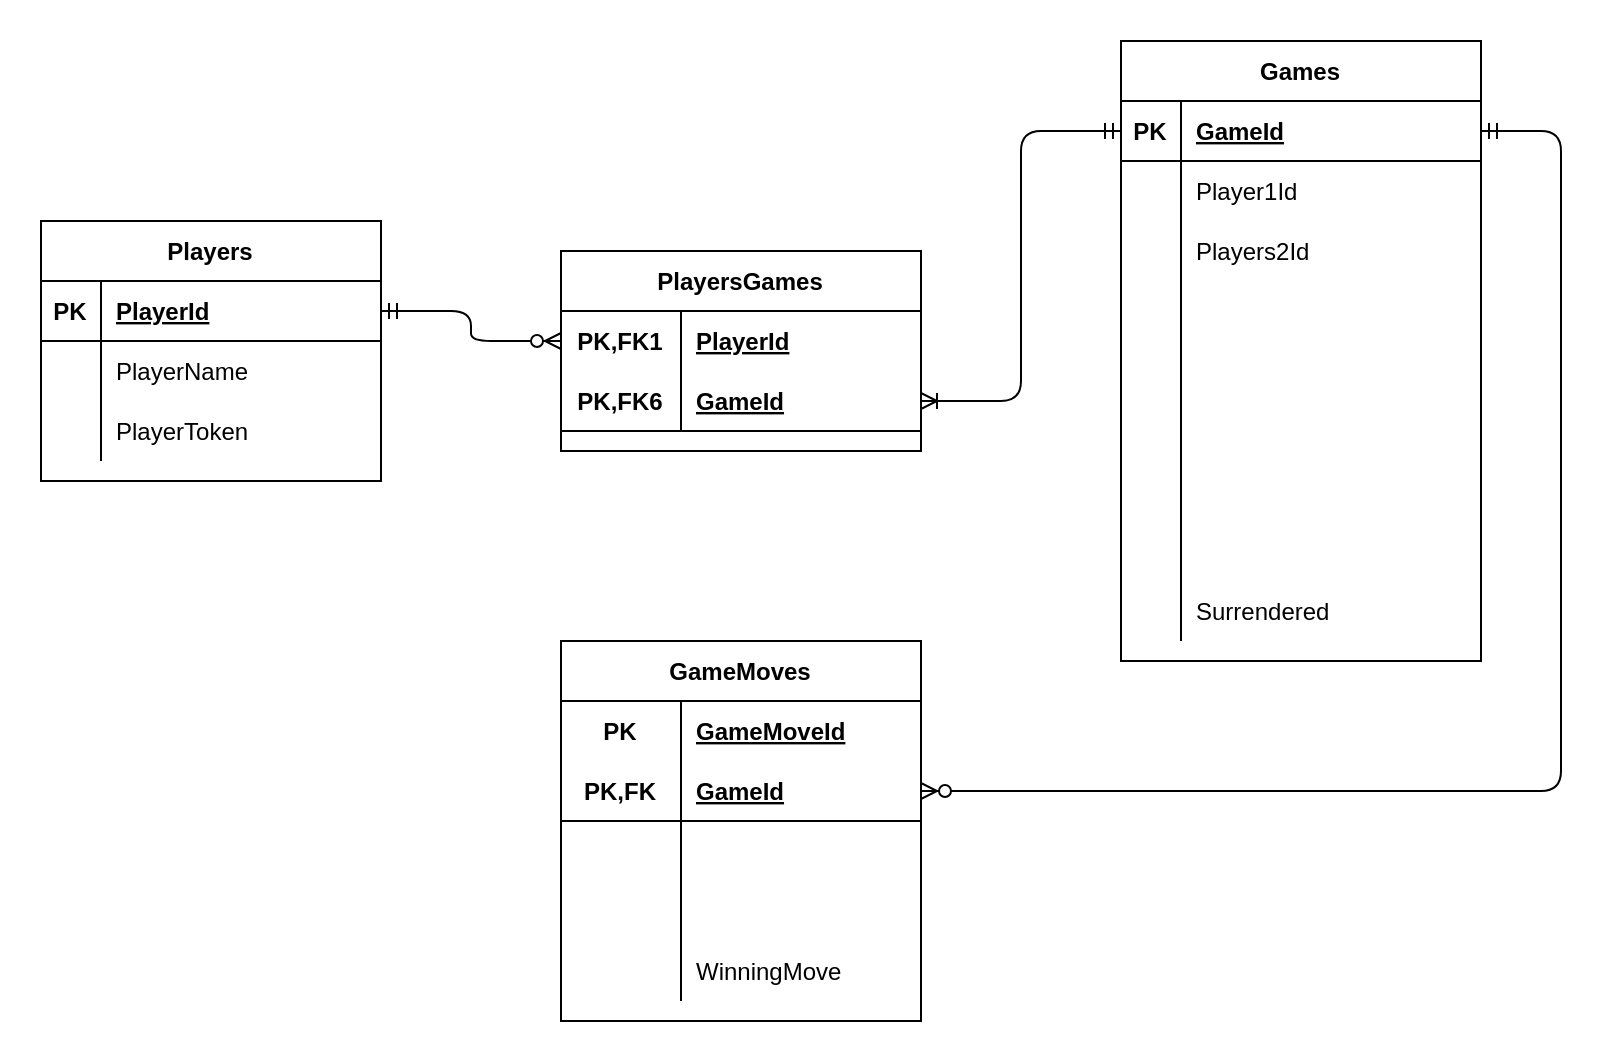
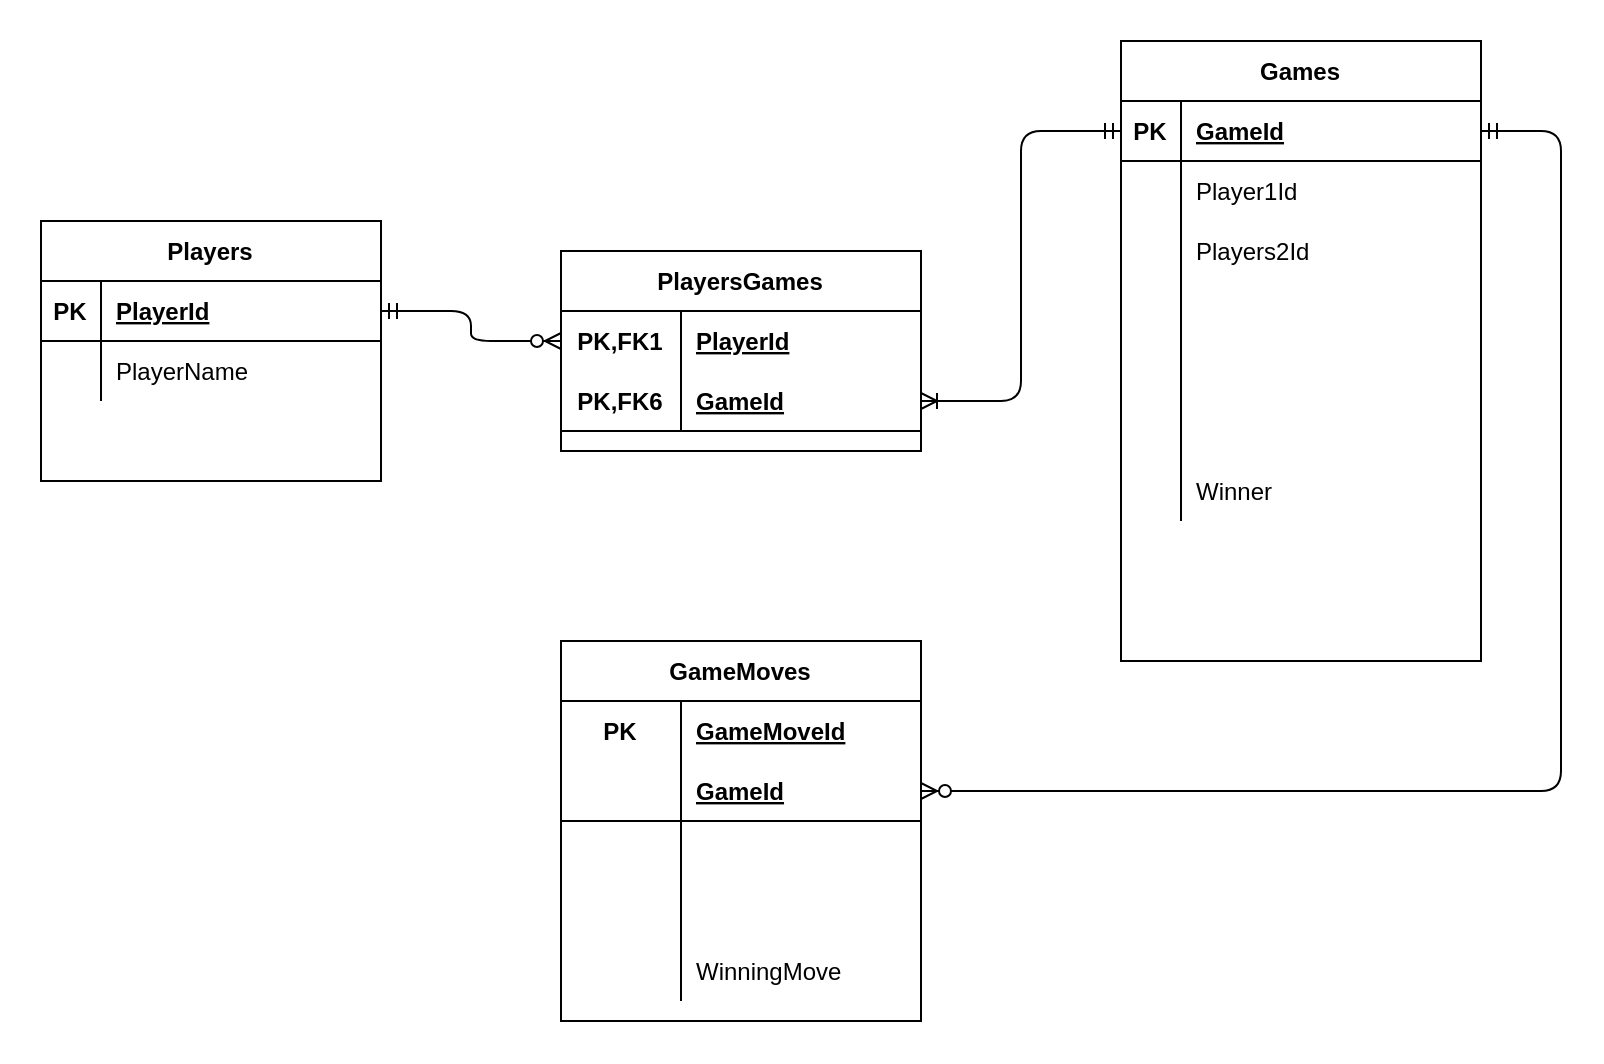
(241, 431) -> none
none -> (1331, 491)
(1331, 611) -> none
(621, 791) -> none
